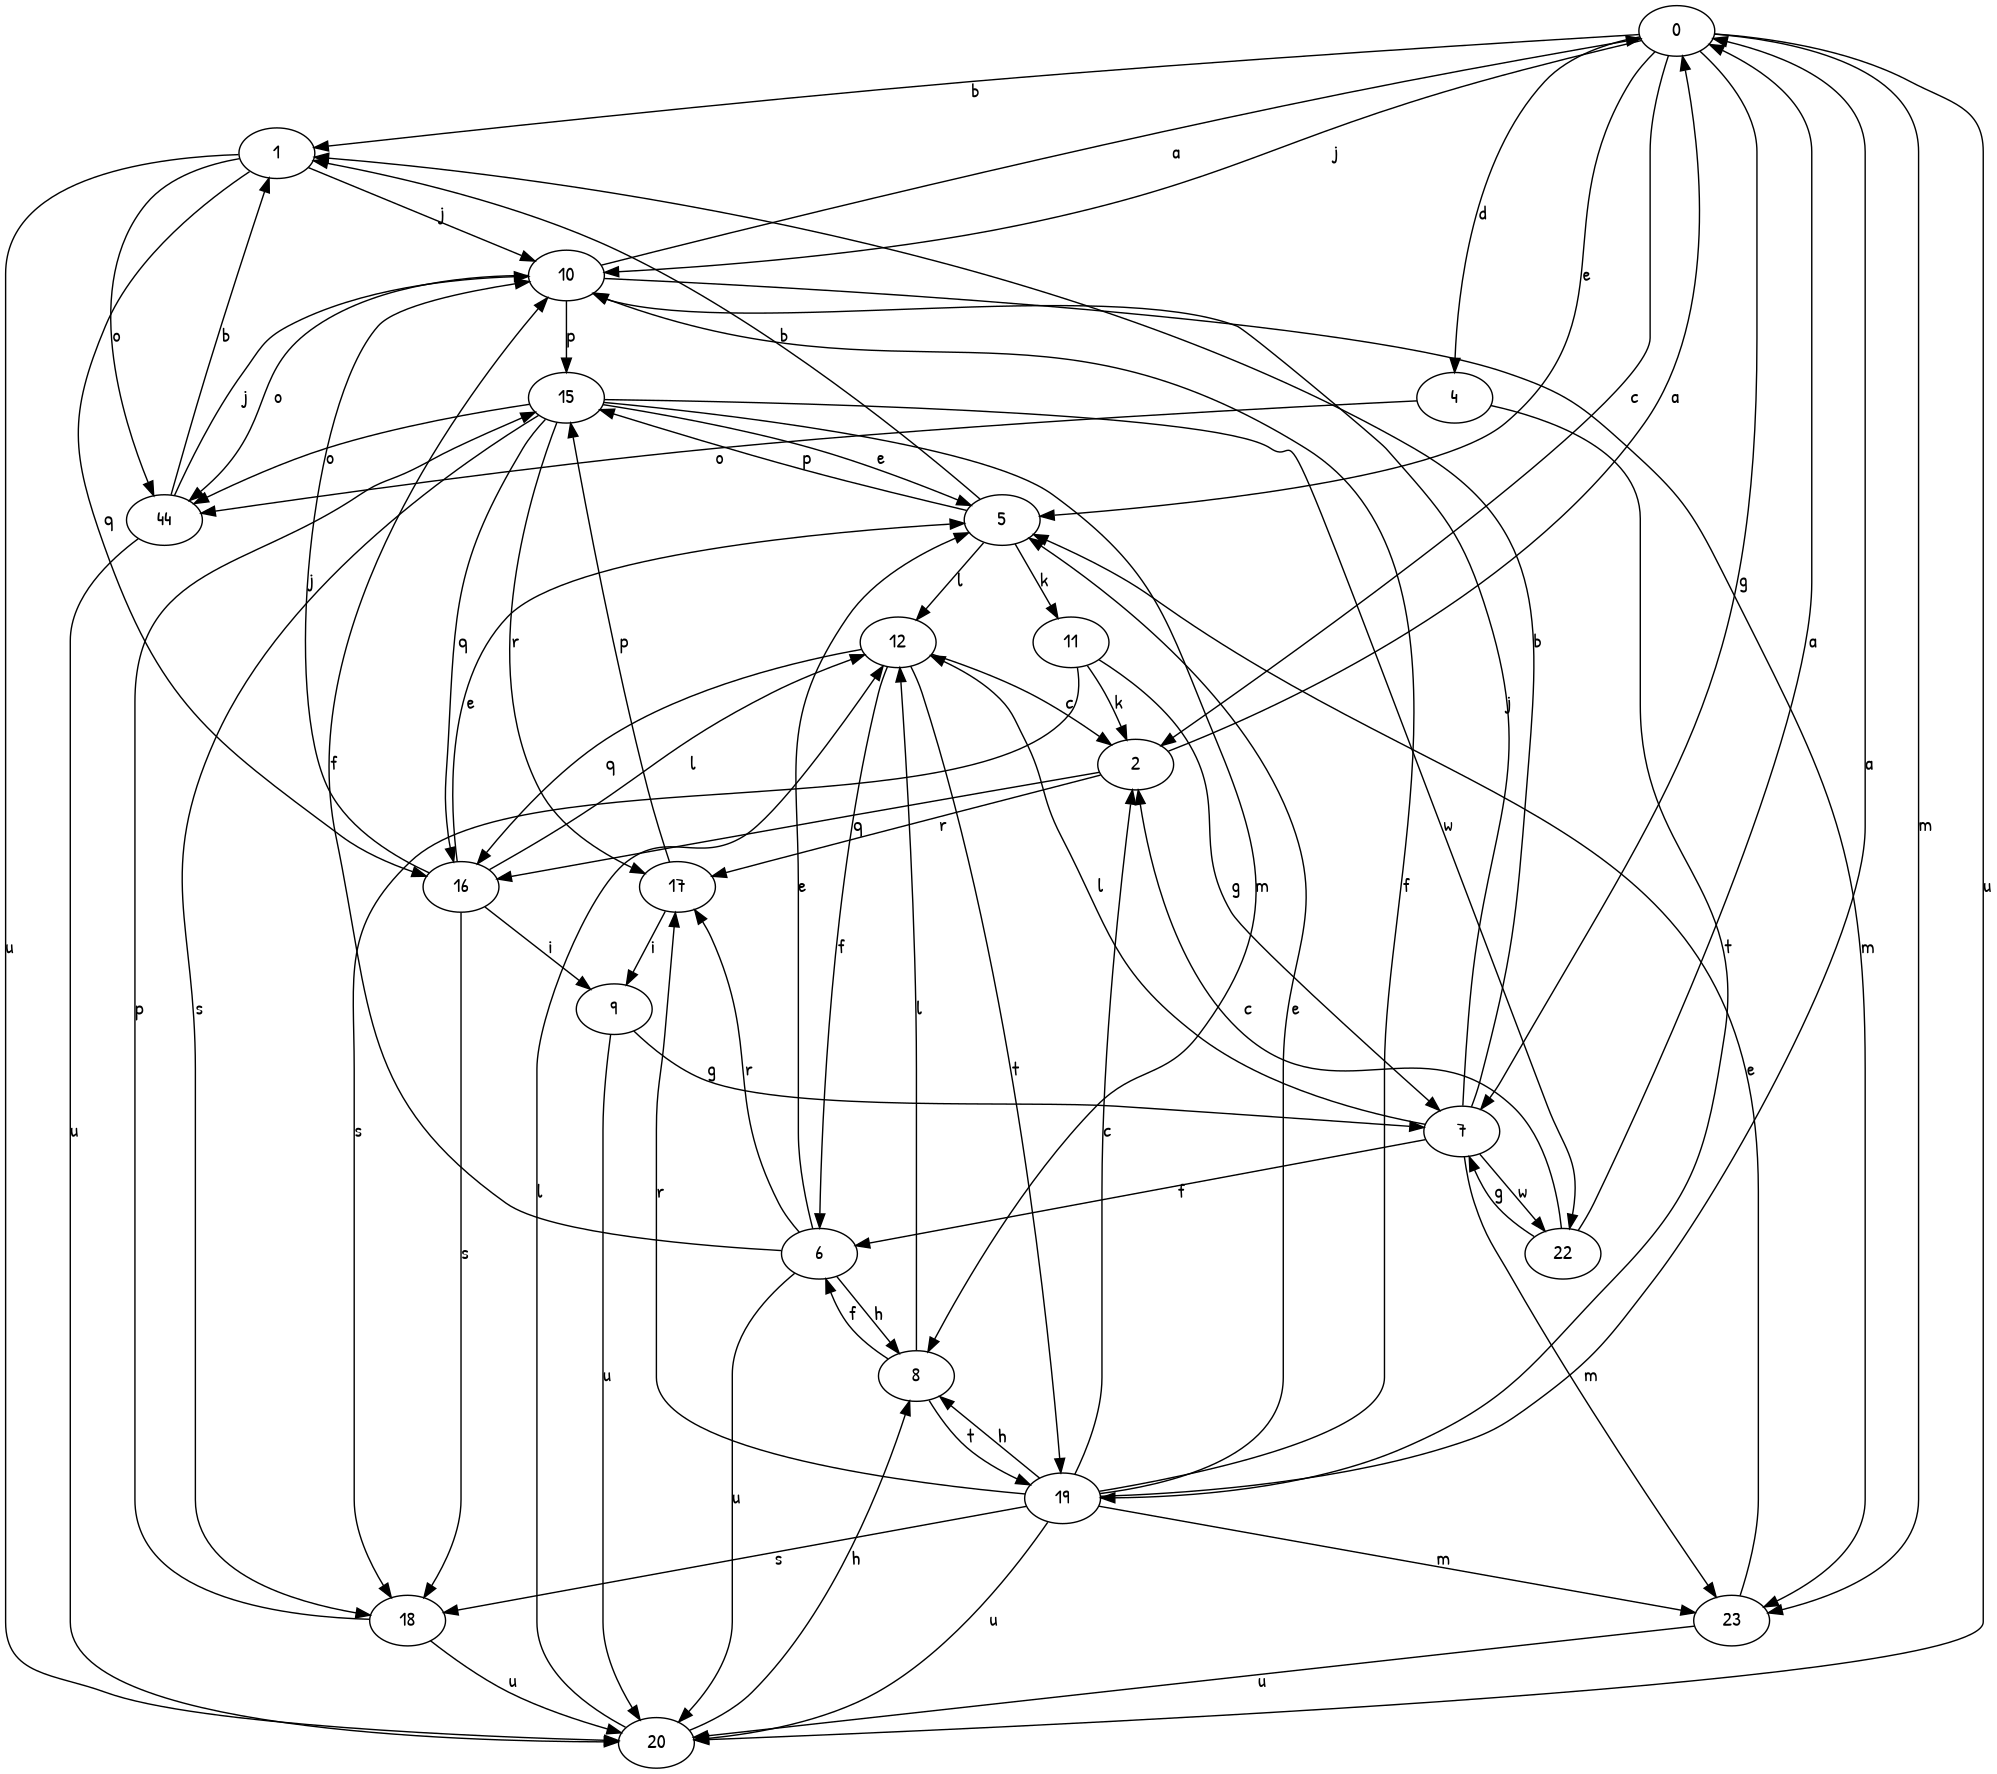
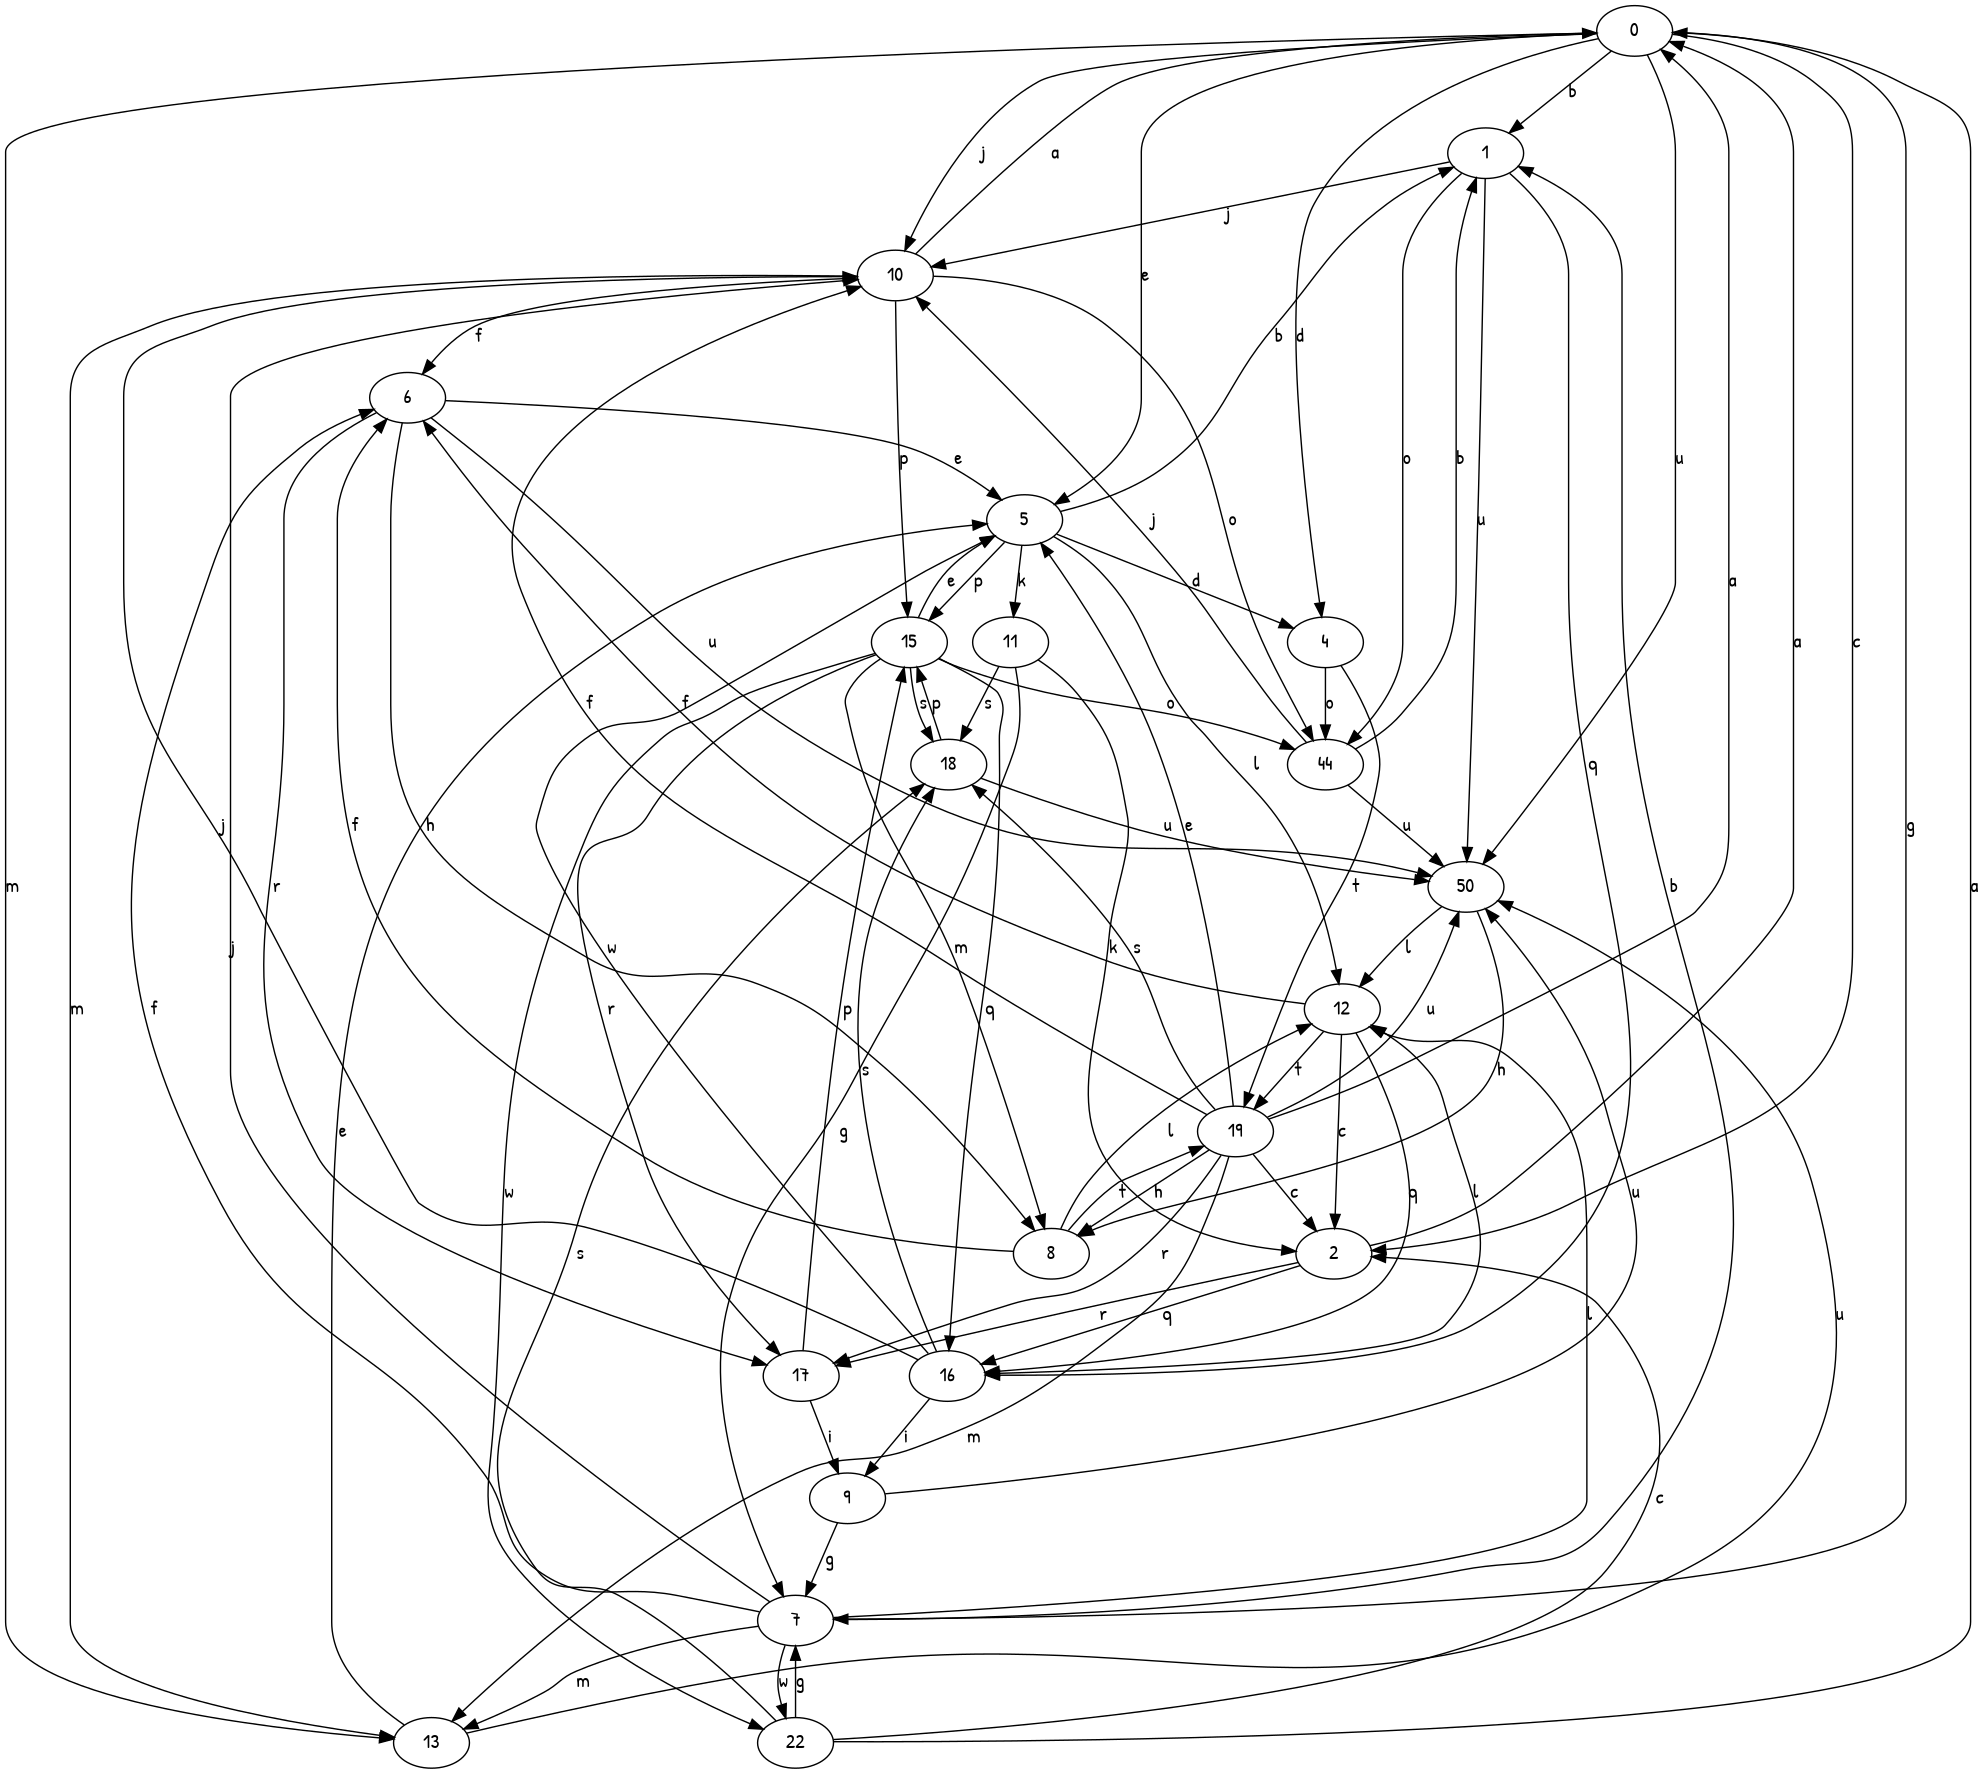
none -> (1169, 579)
(471, 703) -> (612, 948)
(347, 894) -> (636, 293)
none -> (561, 1274)
(1732, 1621) -> (432, 1743)
(656, 1743) -> (1466, 887)
